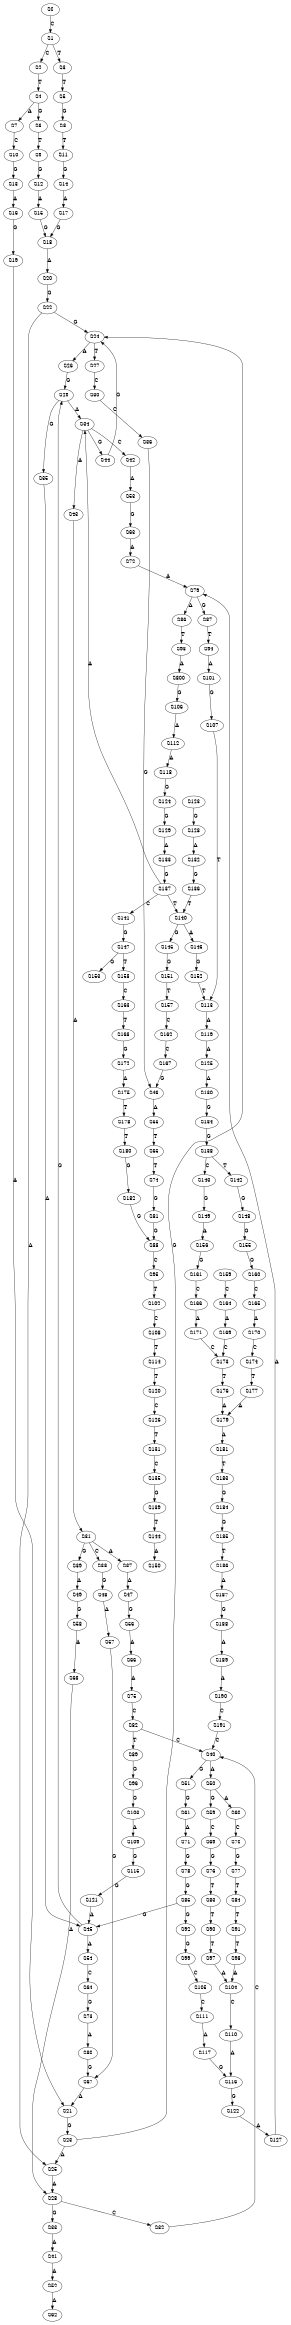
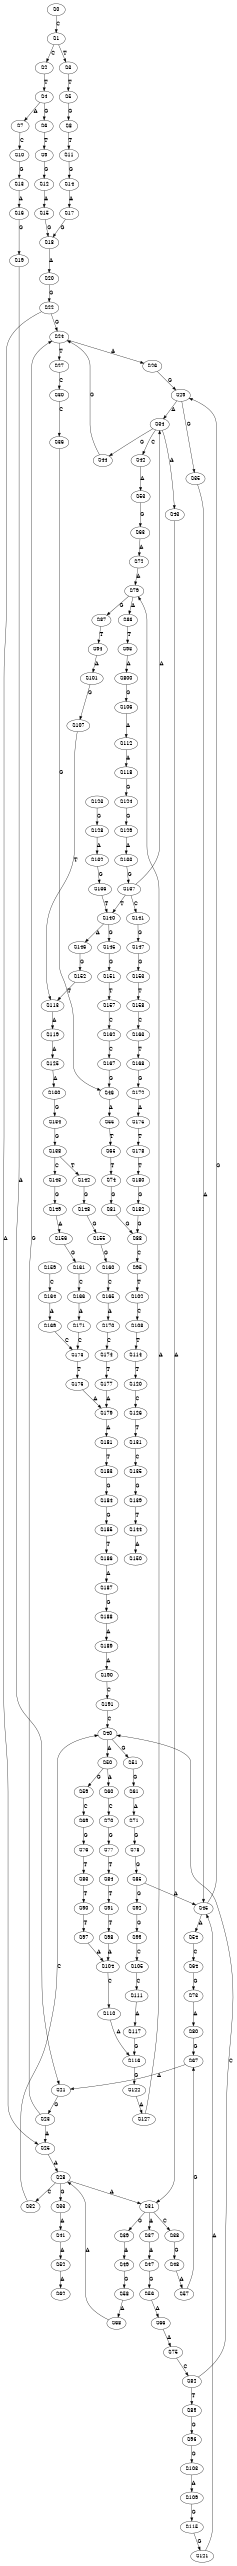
(123, 960) -> (138, 990)
(144, 1915) -> (176, 1894)
none -> (103, 2192)
